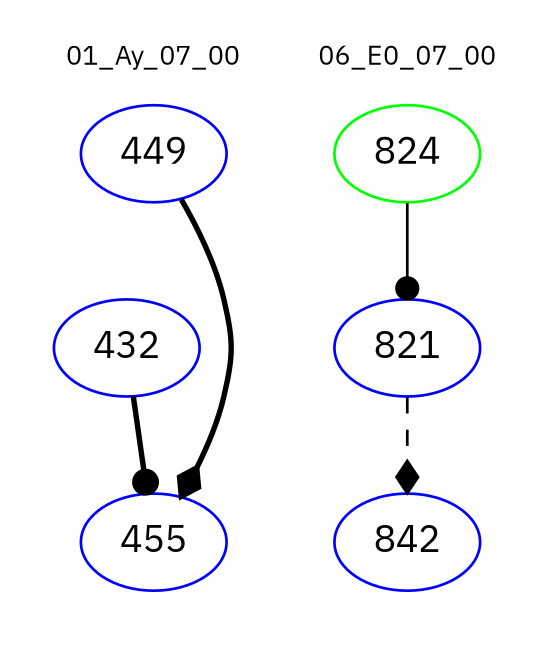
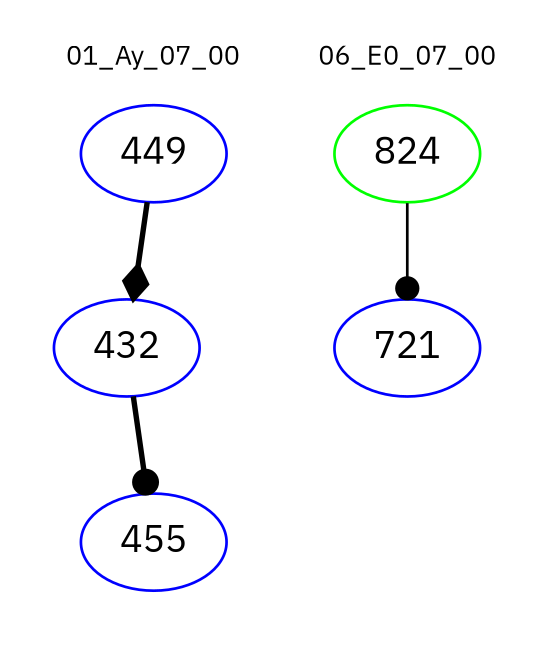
(230, 332) -> (143, 234)
(407, 348) -> (407, 348)
(407, 542) -> none
